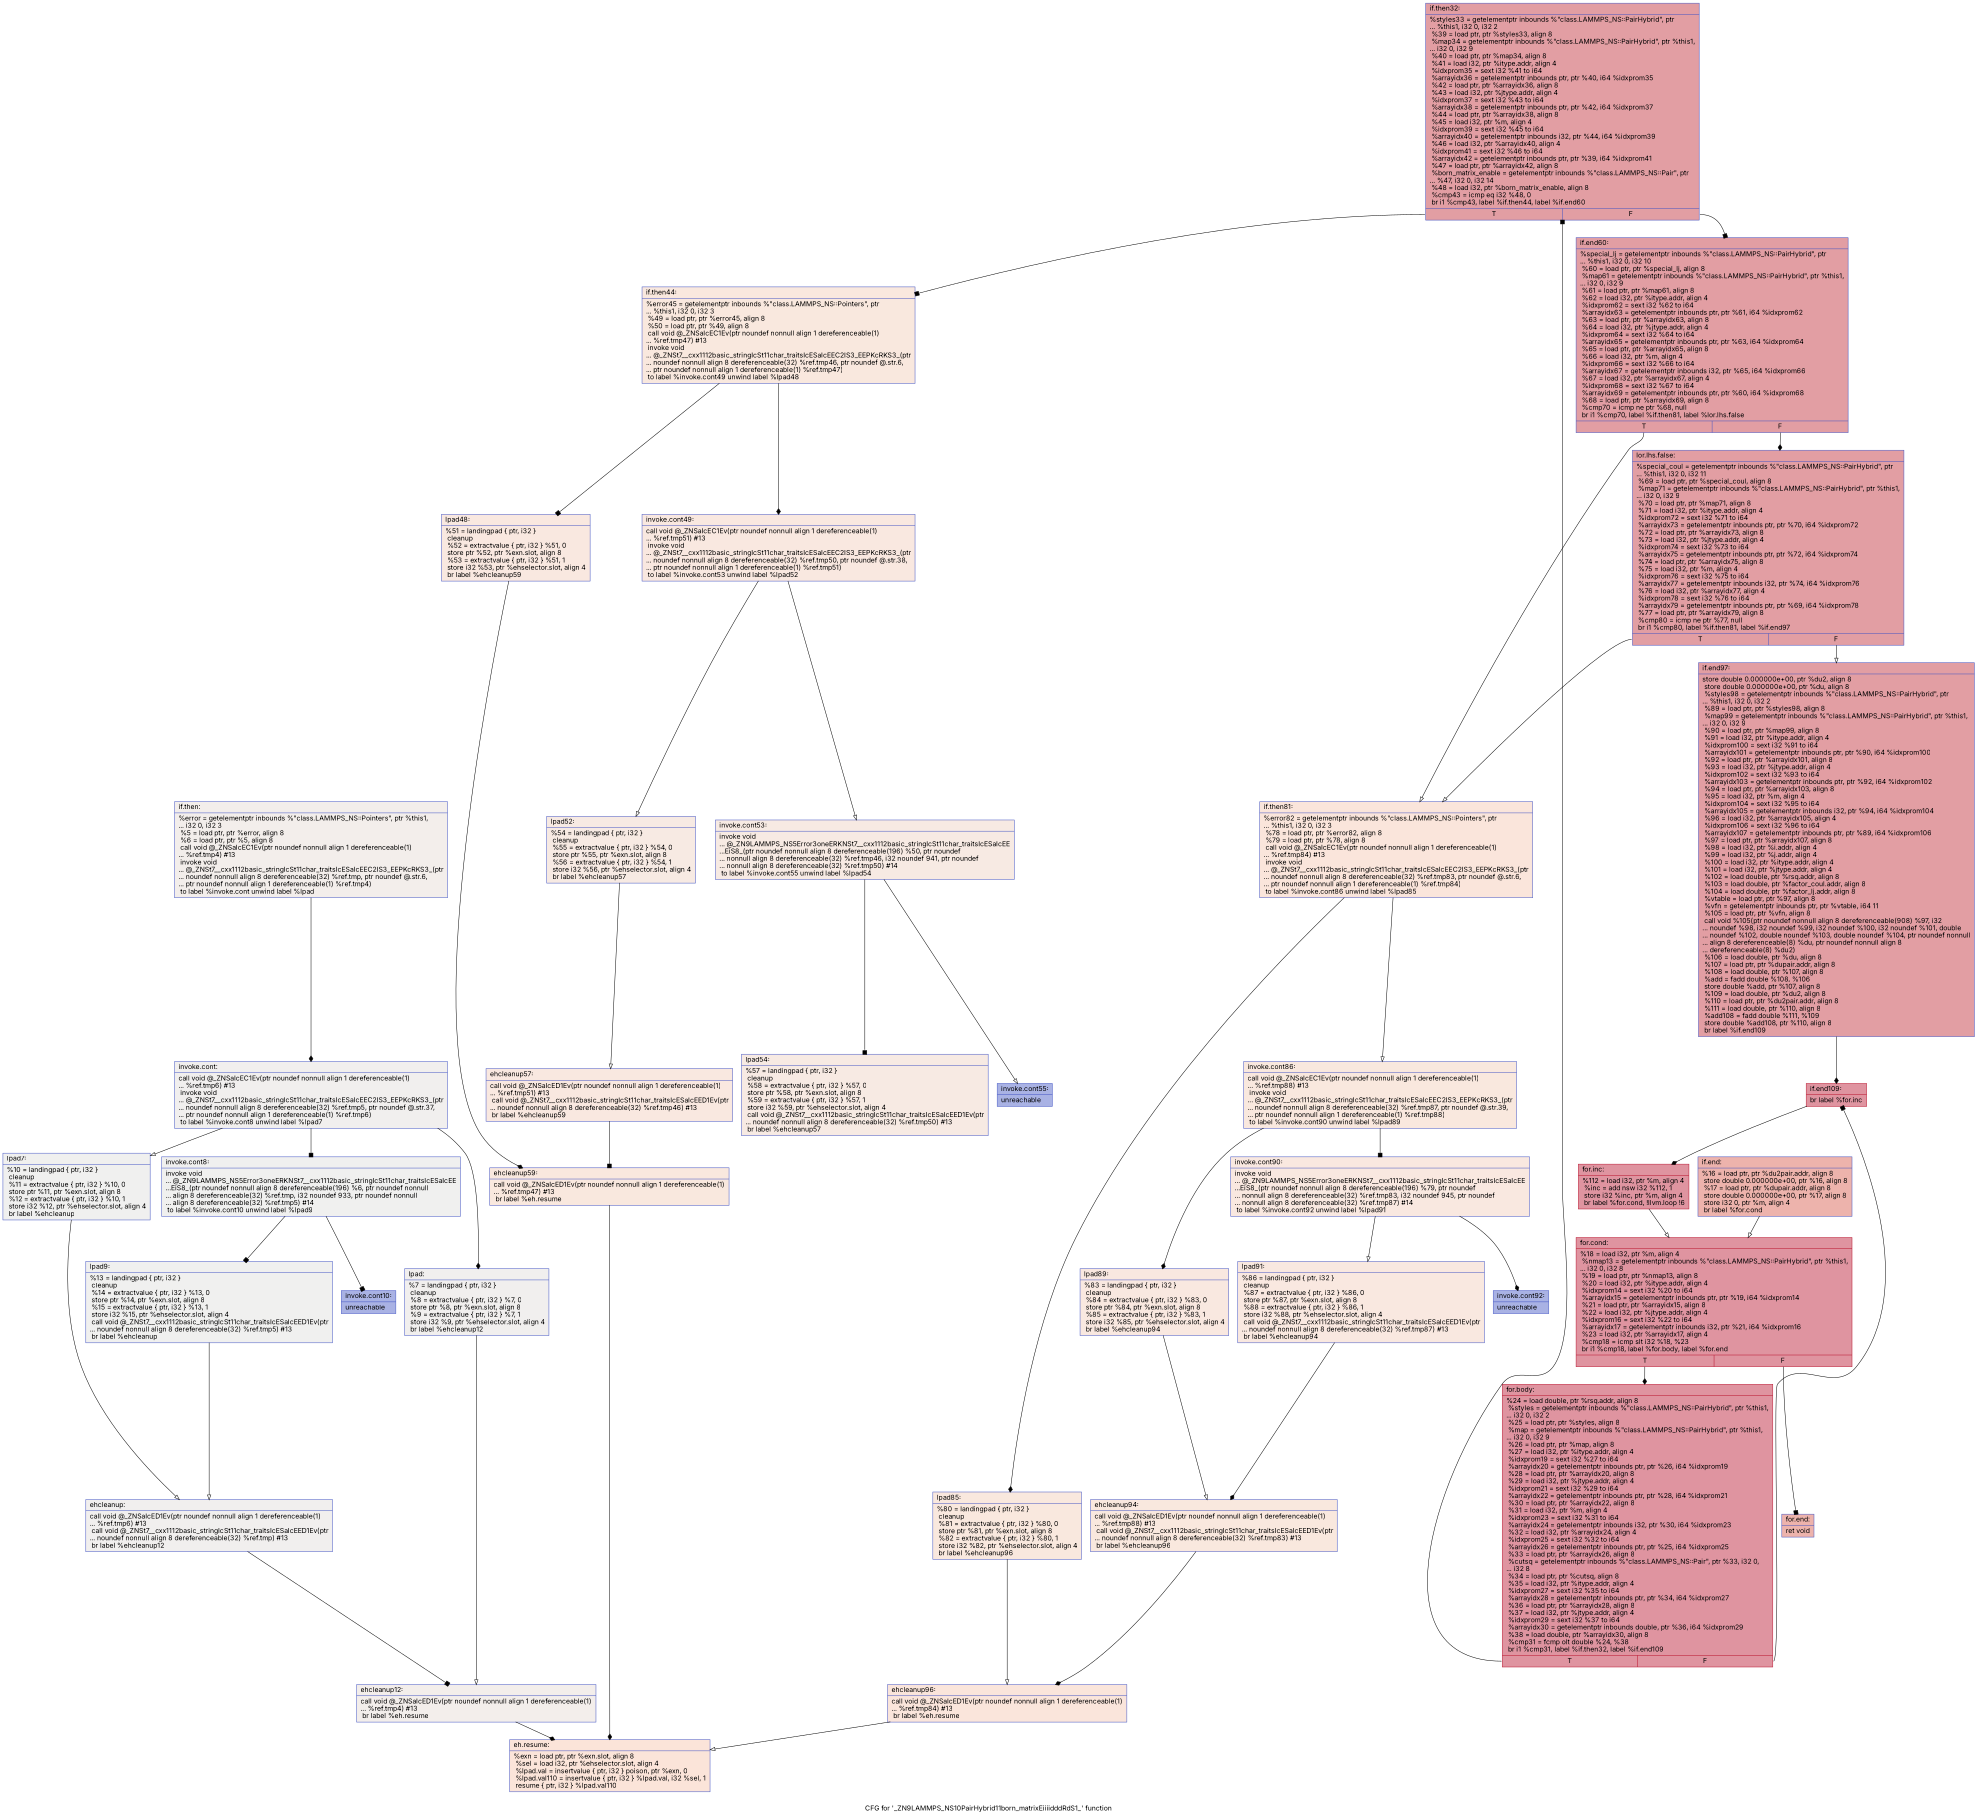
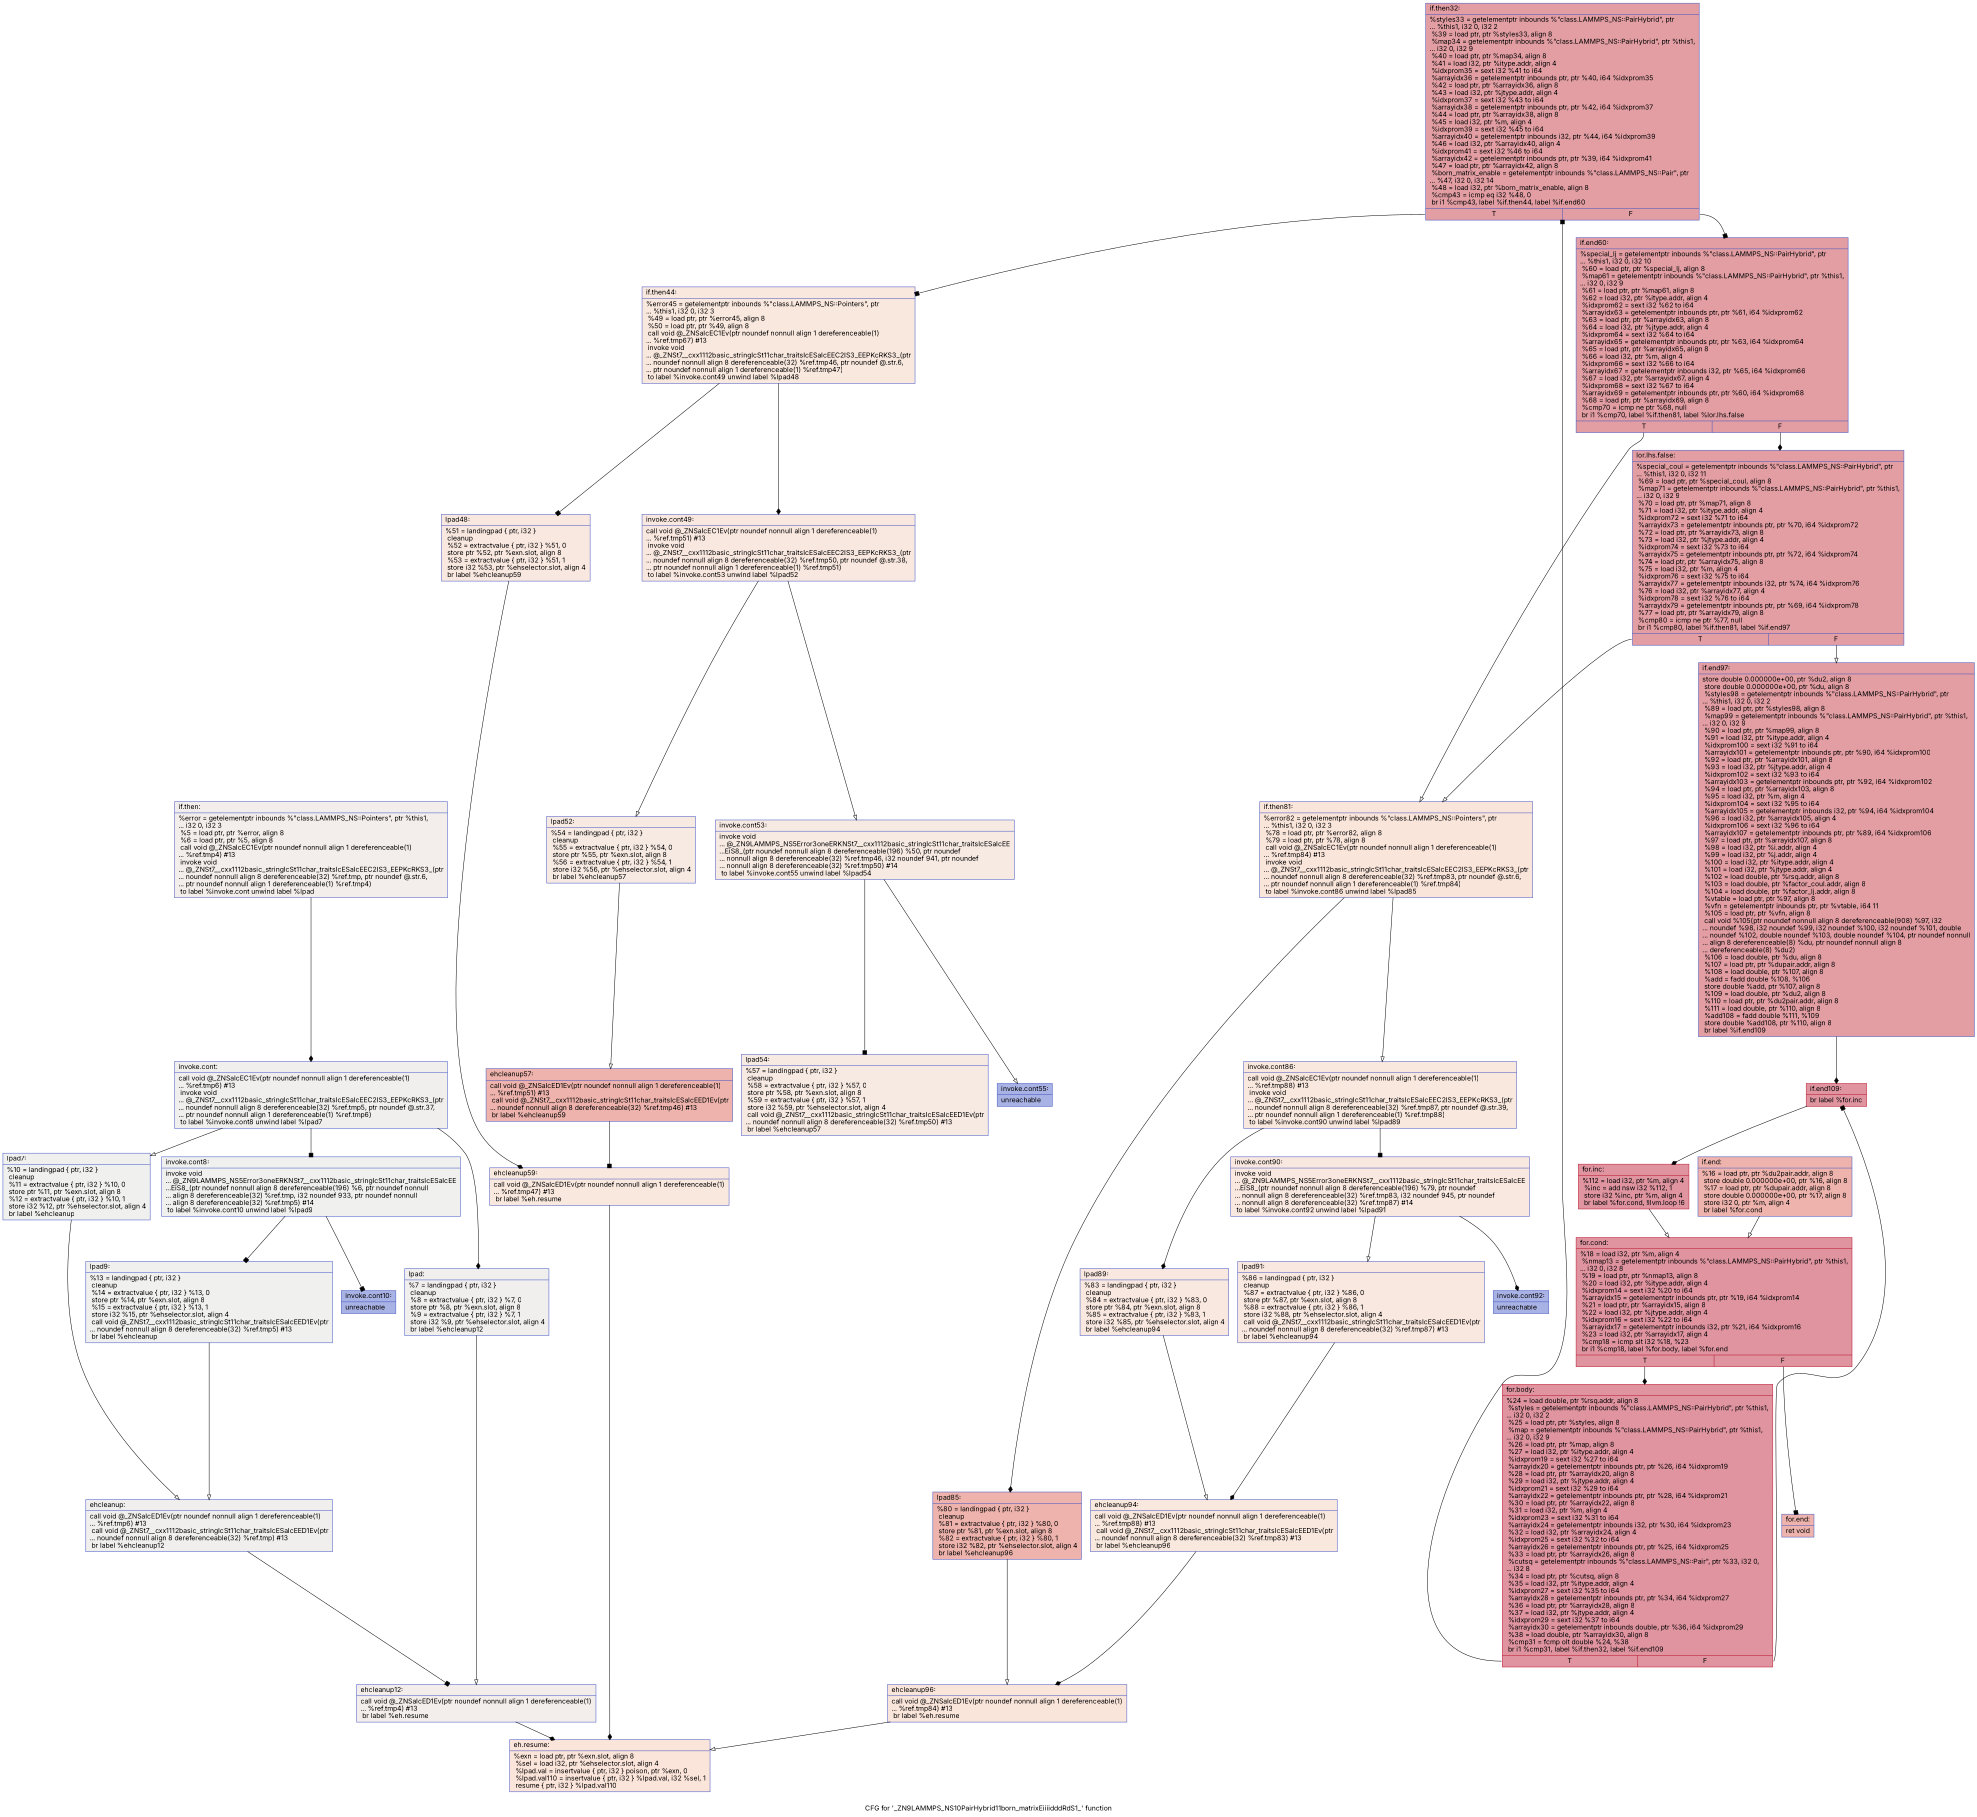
(677, 341) -> (677, 341)
(609, 1095) -> (609, 1095)
(1007, 1526) -> (1007, 1526)
